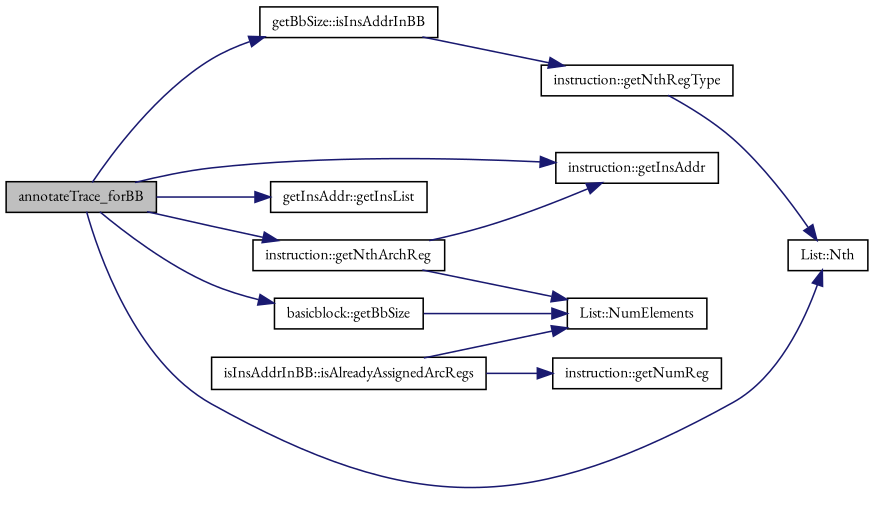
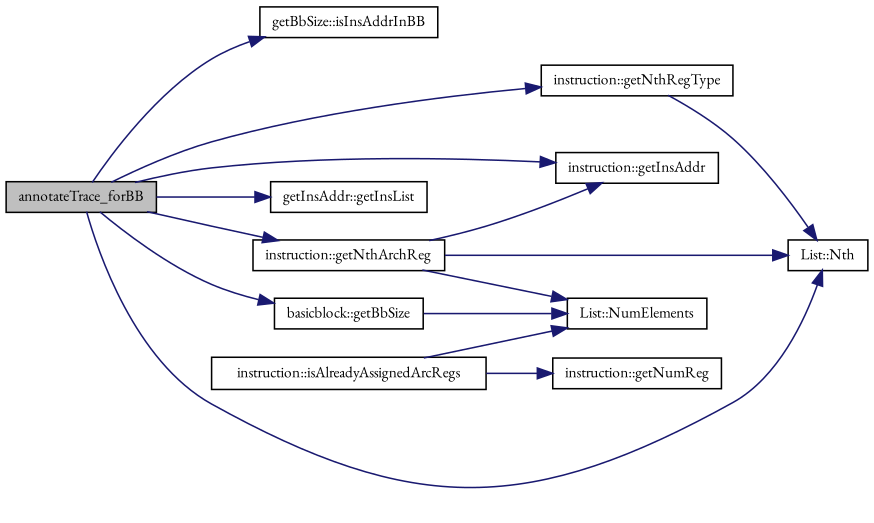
(486, 50) -> (314, 118)
none -> (609, 255)
(349, 373) -> (349, 373)
